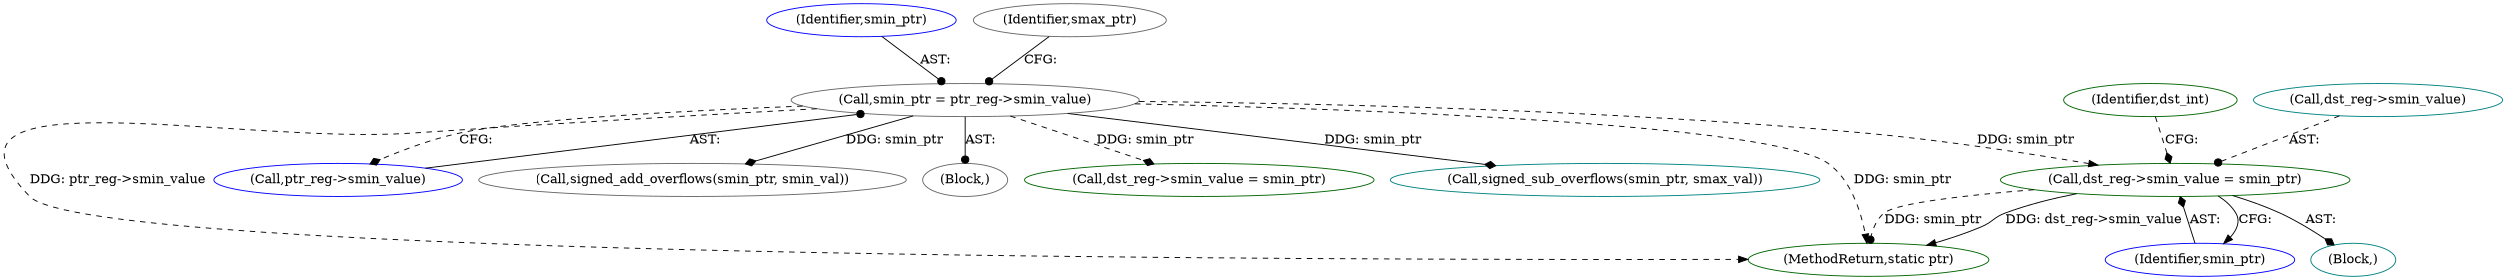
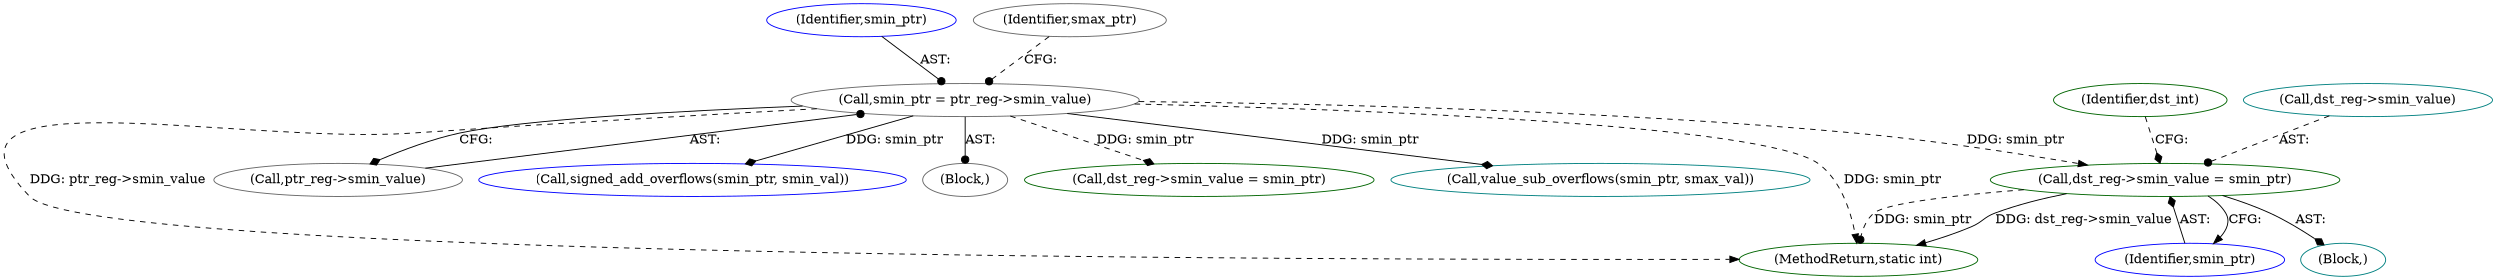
(1021, 58) -> (1021, 58)
(589, 118) -> (589, 118)
(338, 180) -> (338, 180)
(693, 180) -> (693, 180)
(1605, 180) -> (1600, 180)
(1869, 260) -> (1858, 260)
